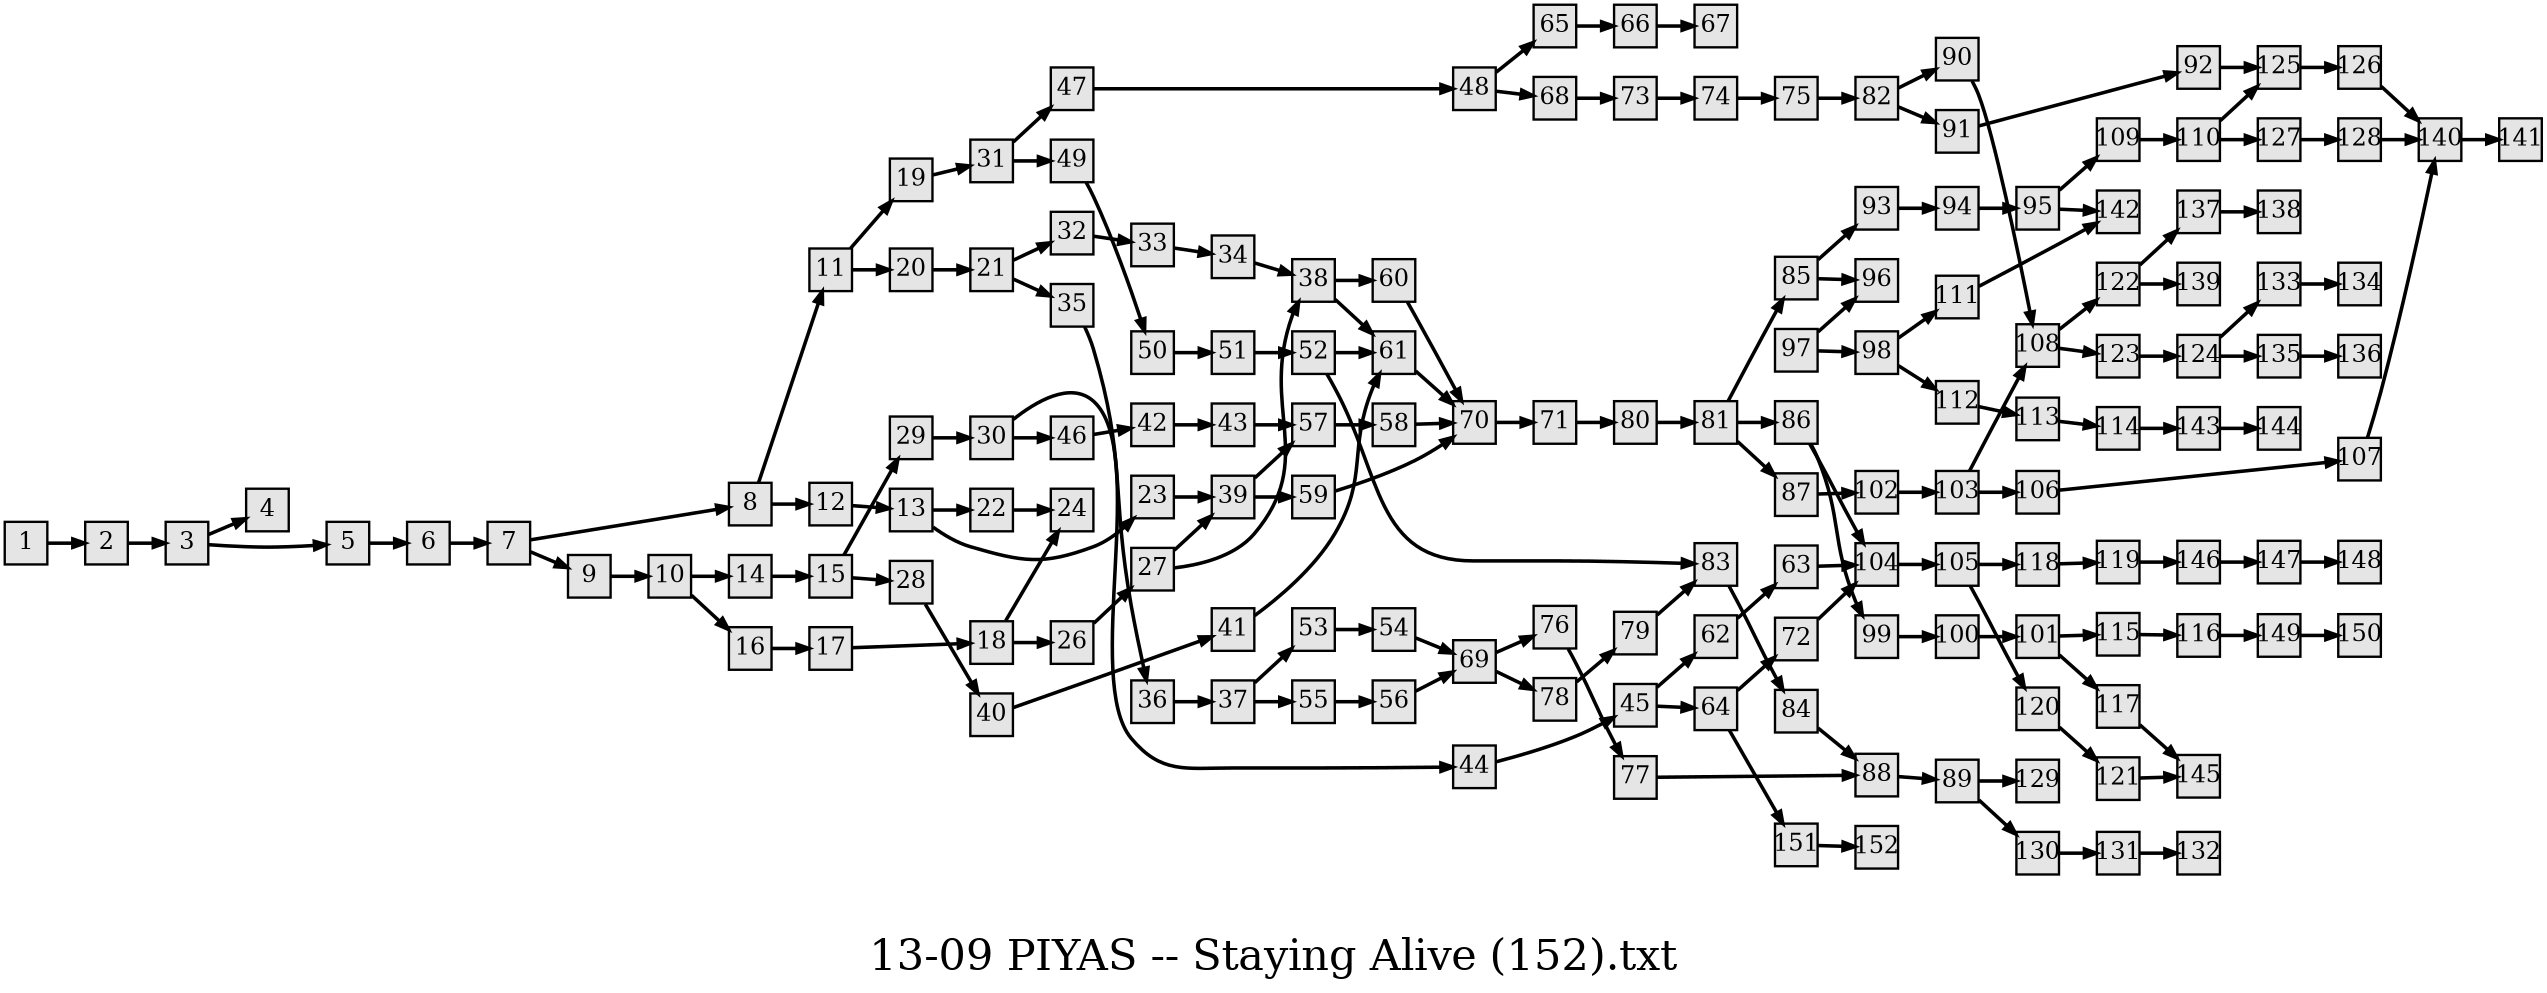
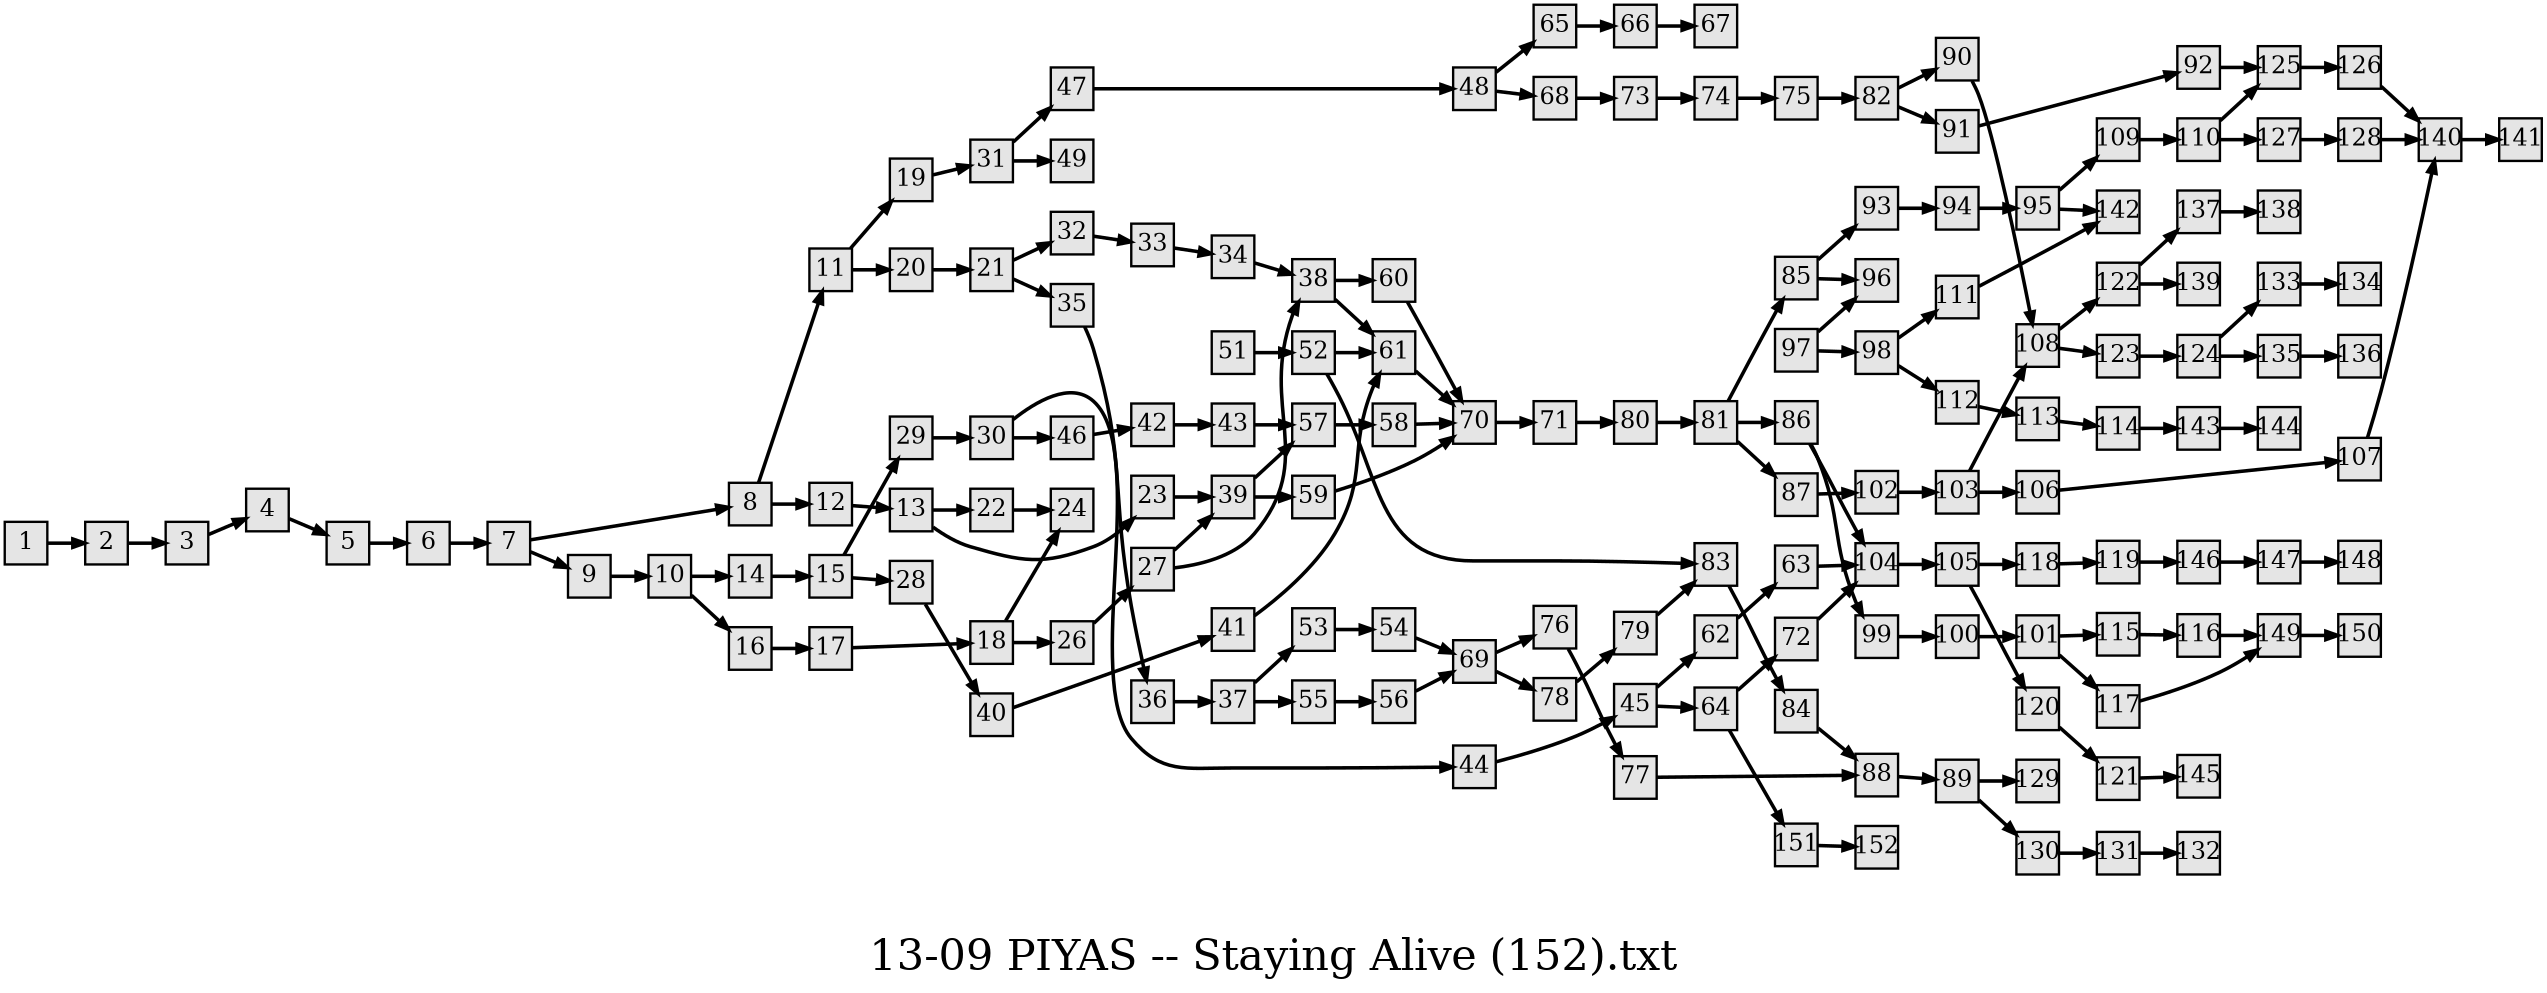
(1153, 353) -> none
(261, 547) -> (302, 524)
(2154, 737) -> (2195, 683)
